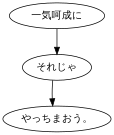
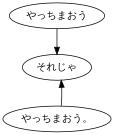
(57, 16) -> (57, 16)
(52, 89) -> (62, 97)
